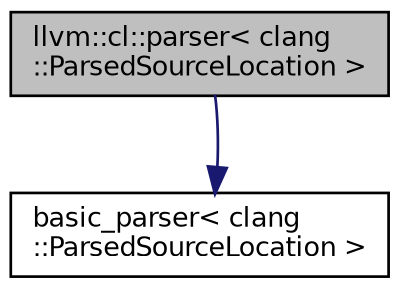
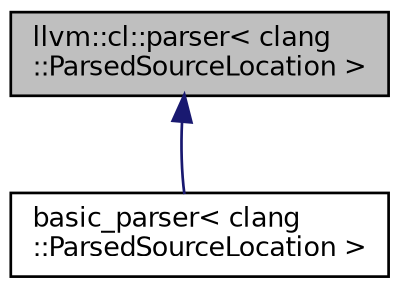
(218, 131) -> (182, 158)
